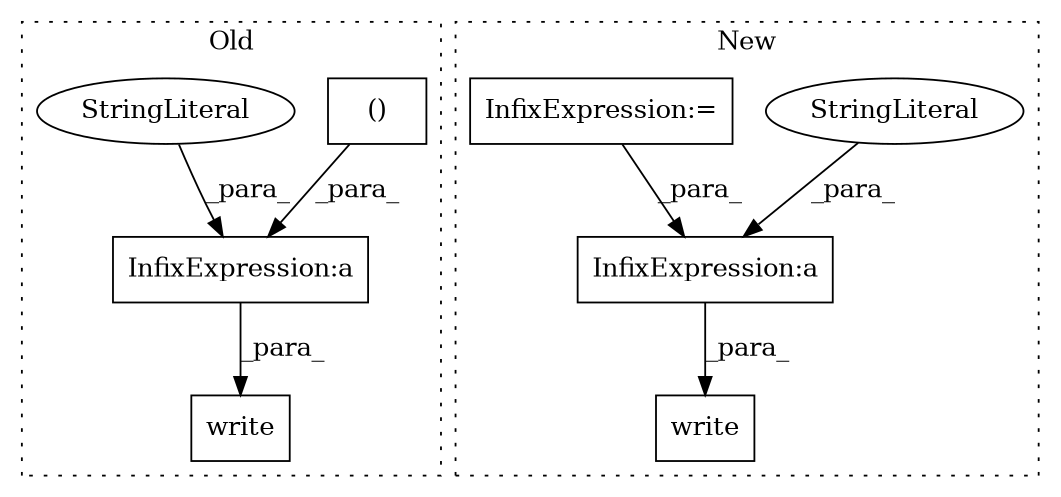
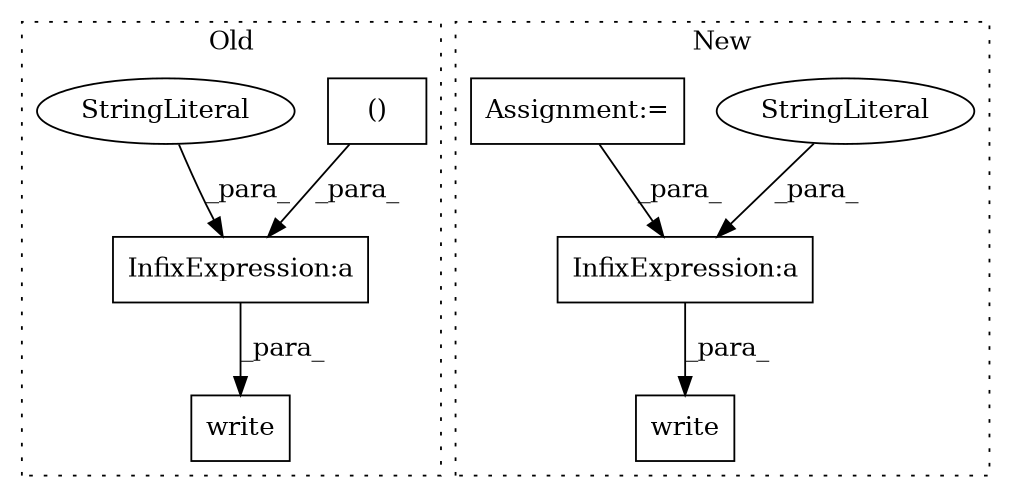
(601, 111) -> (578, 111)
